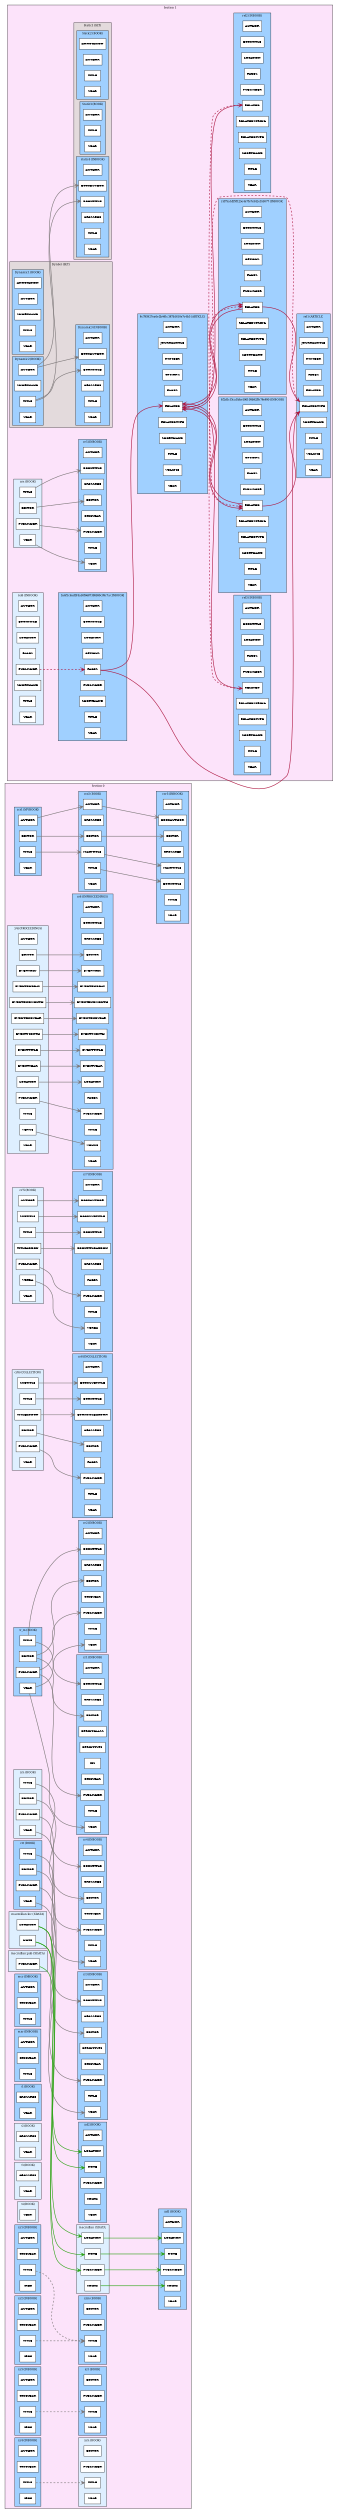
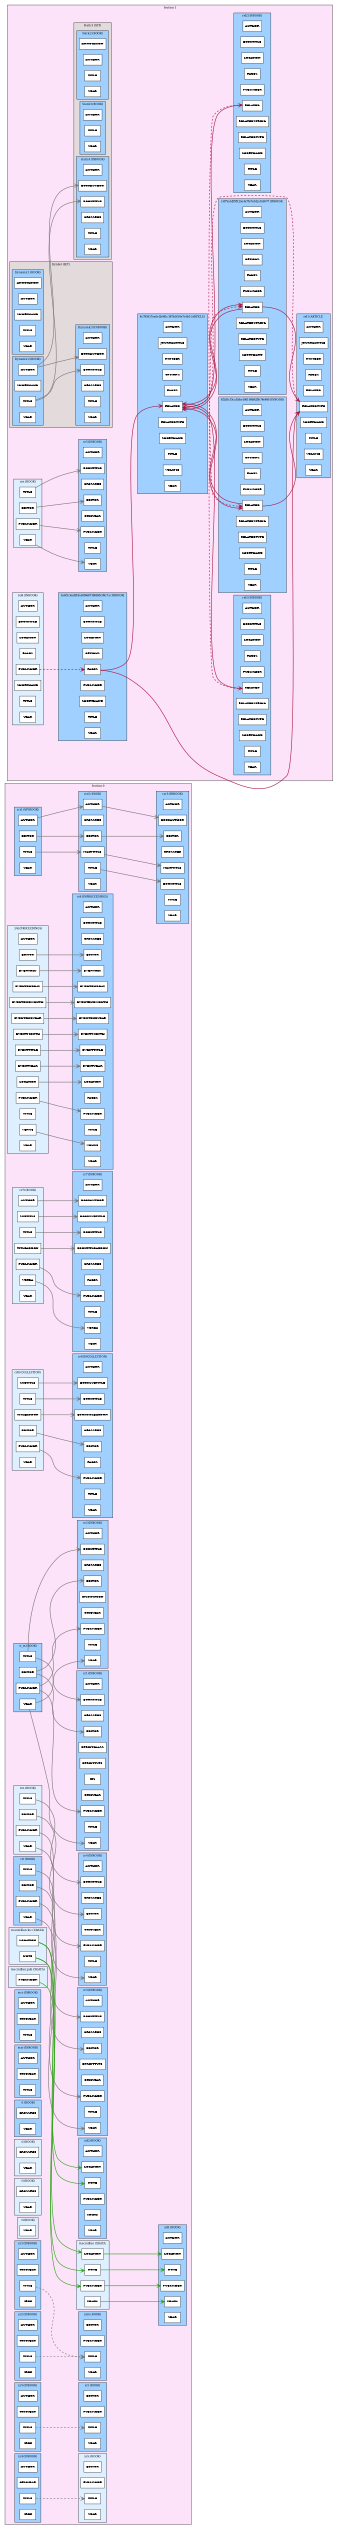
none -> (93, 1597)
